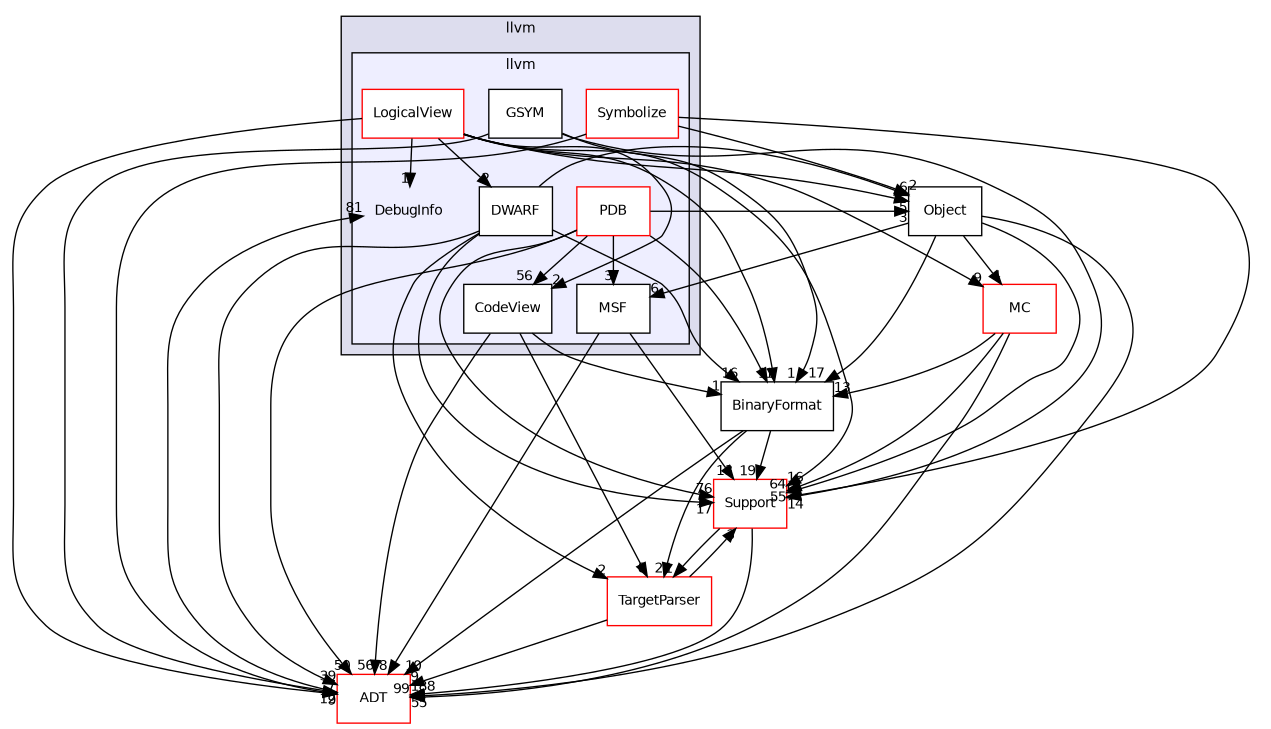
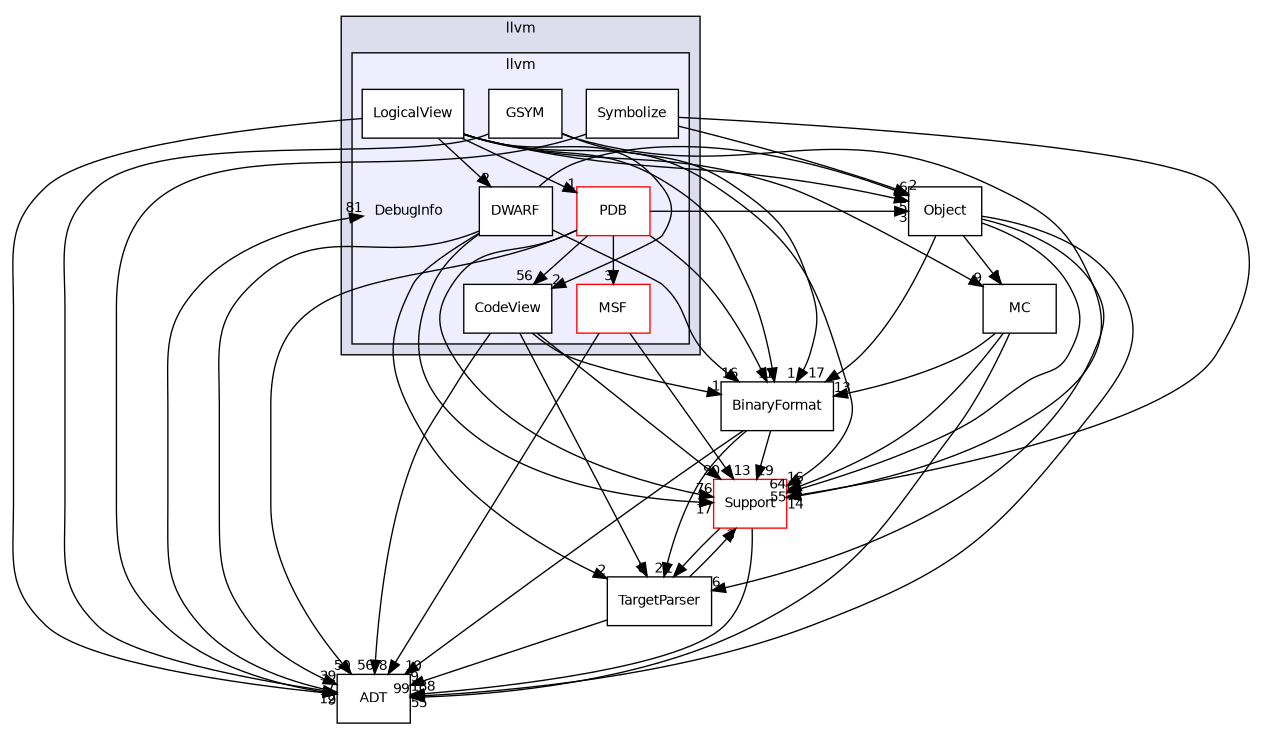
(413, 114) -> (413, 114)
(632, 114) -> (632, 114)
(411, 156) -> (513, 163)
(780, 260) -> (1007, 462)
(613, 309) -> (613, 309)
(1020, 309) -> (1020, 309)
none -> (624, 402)
(659, 601) -> (659, 601)
(374, 699) -> (374, 699)
